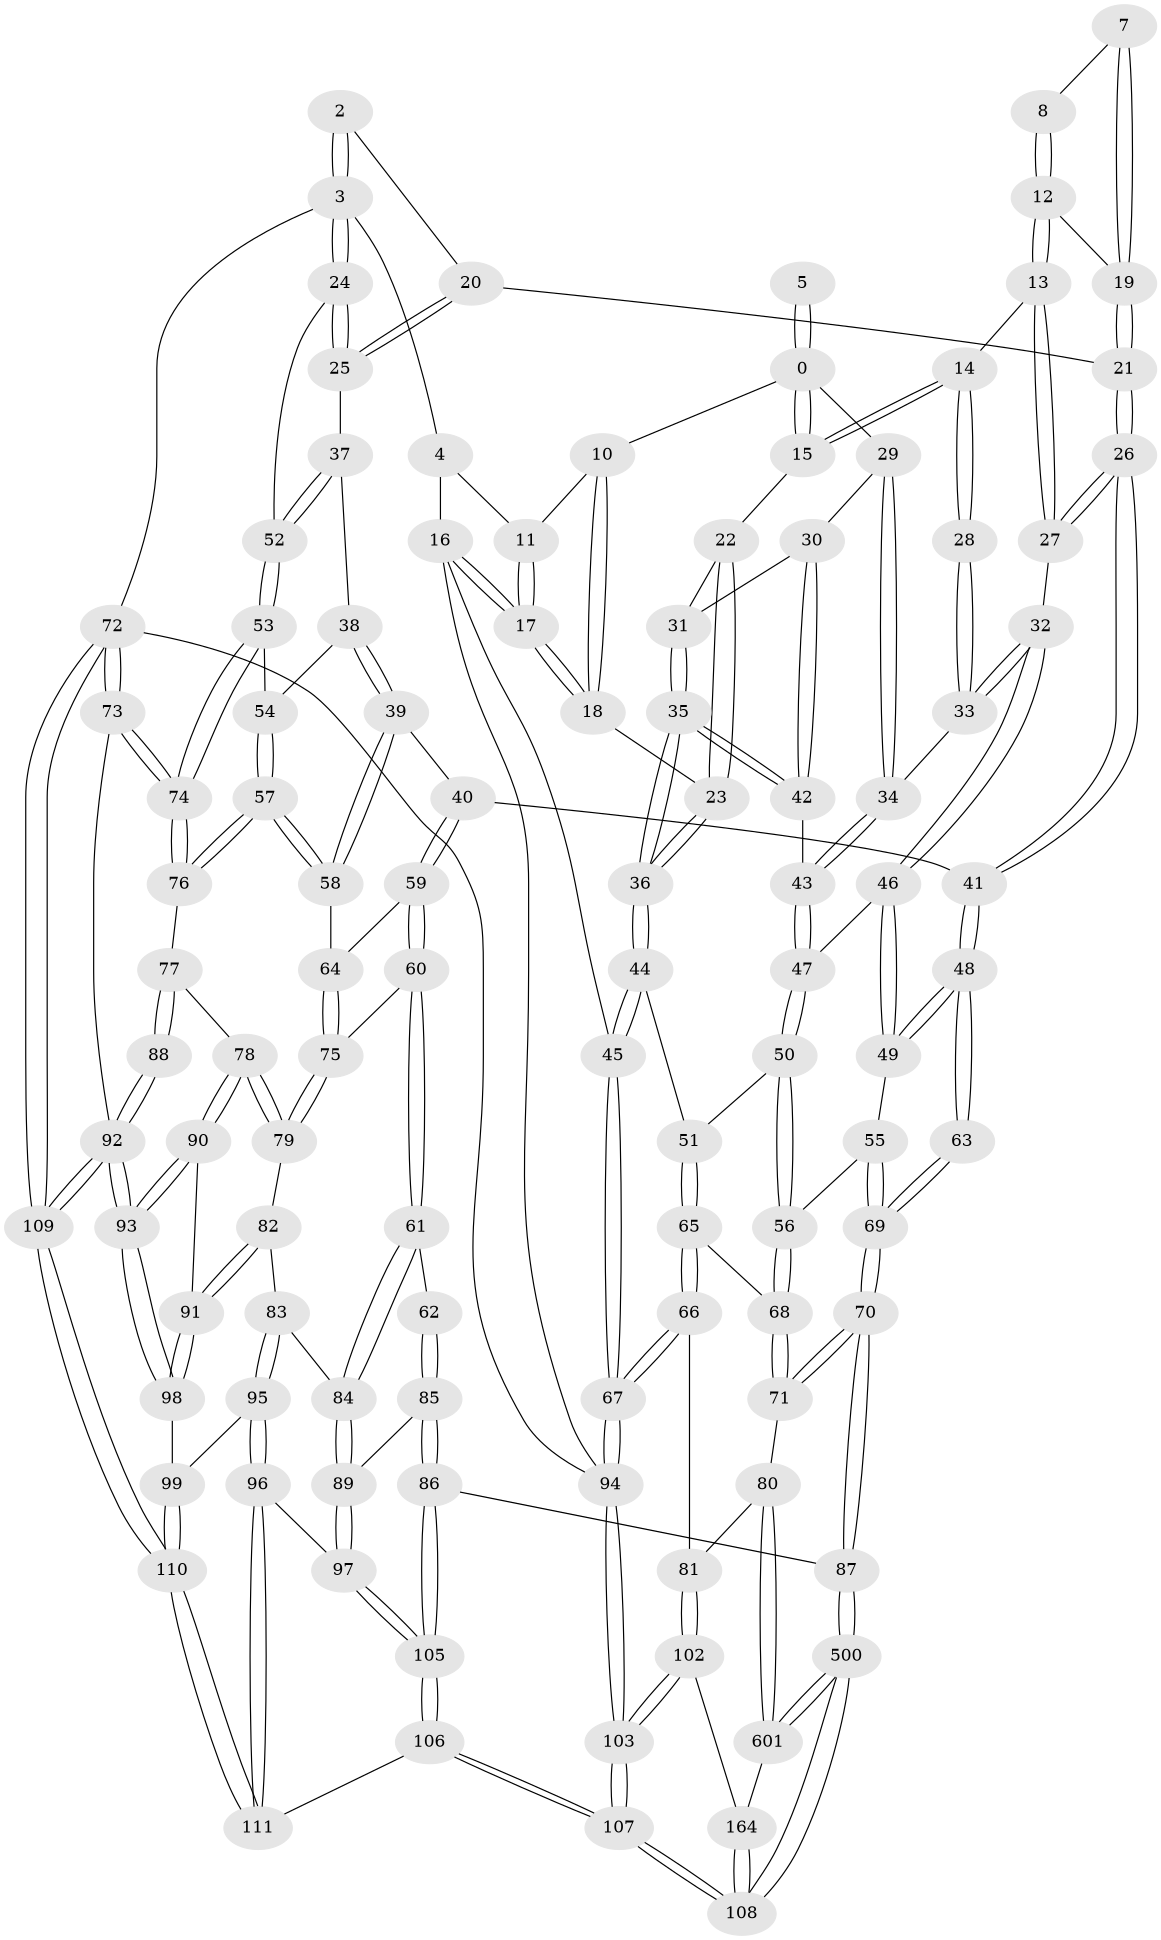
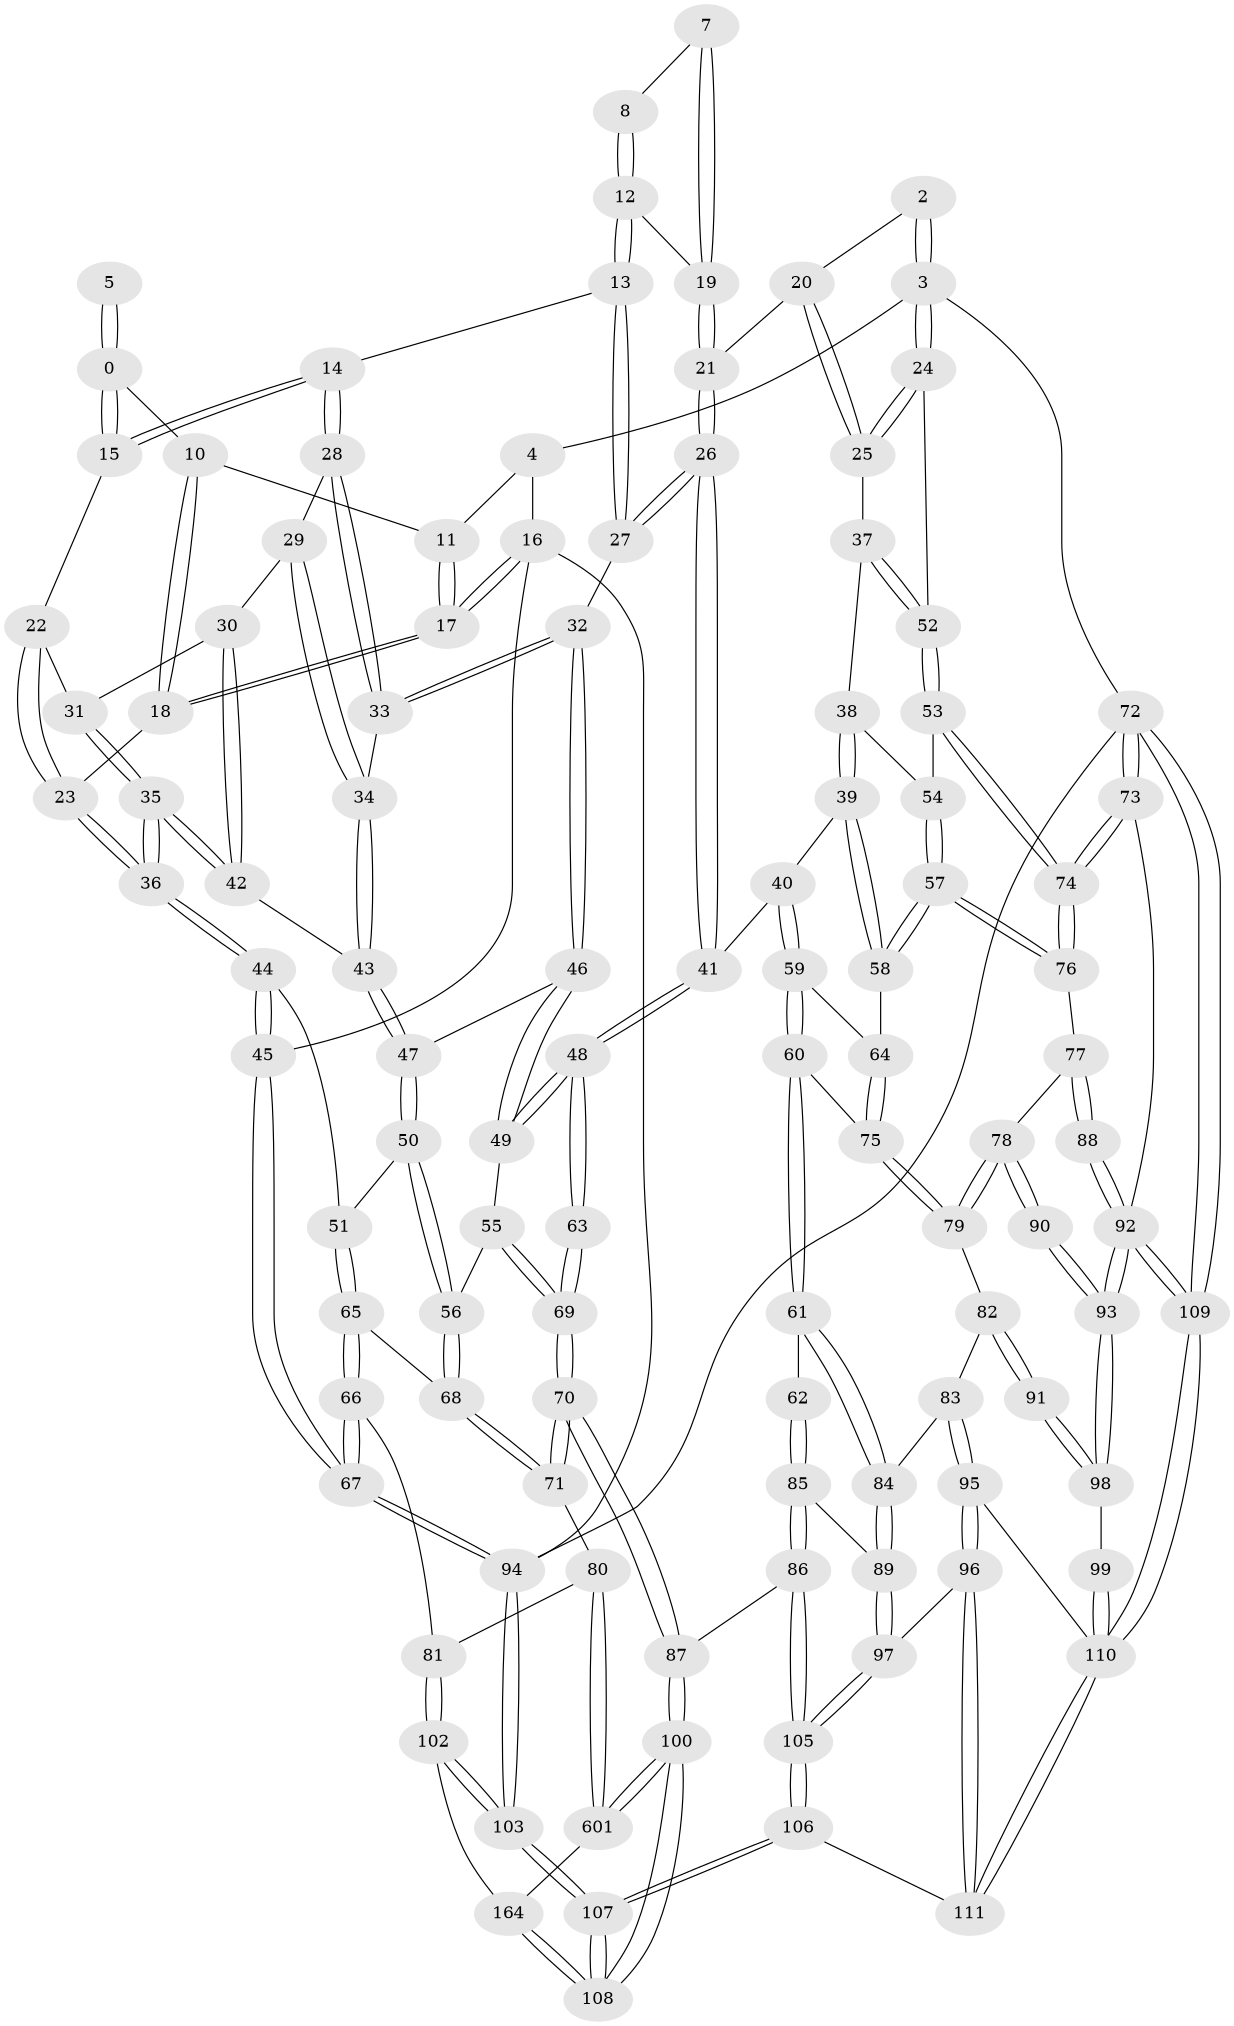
(845, 412) -> (311, 503)
(195, 1227) -> none
(215, 1442) -> (1036, 1571)
(847, 1656) -> (677, 1742)
